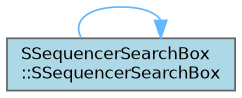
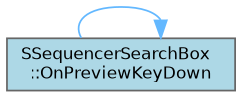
(121, 64) -> (121, 64)
